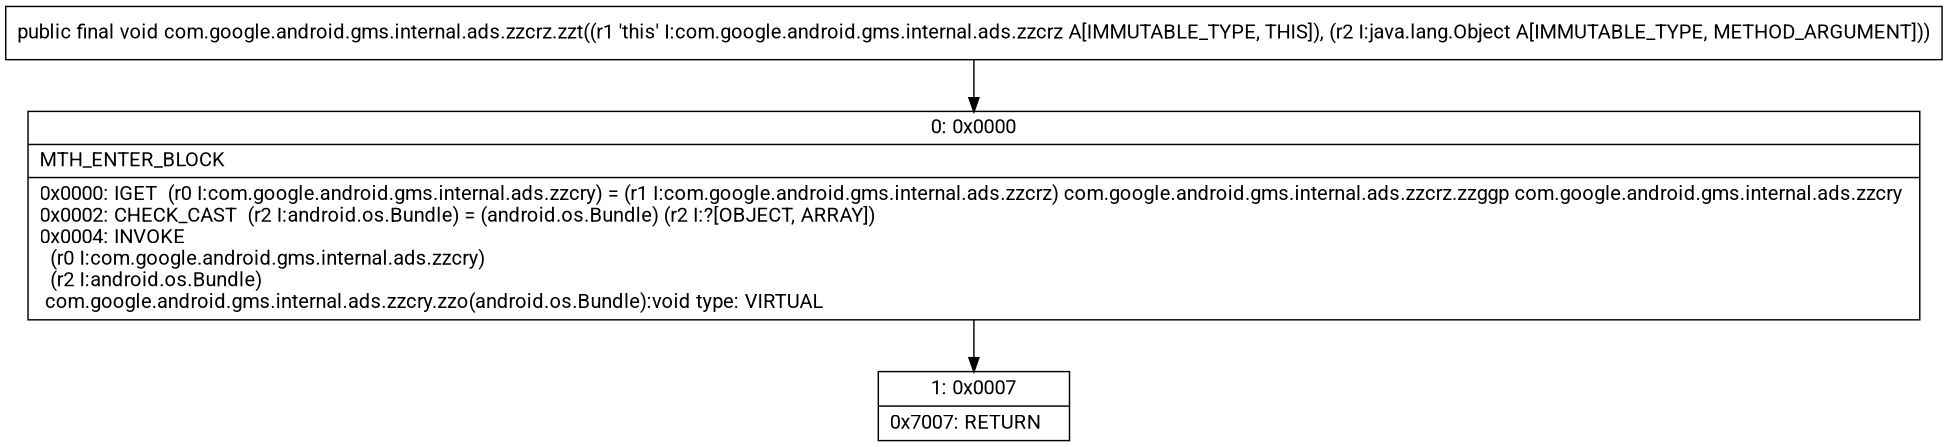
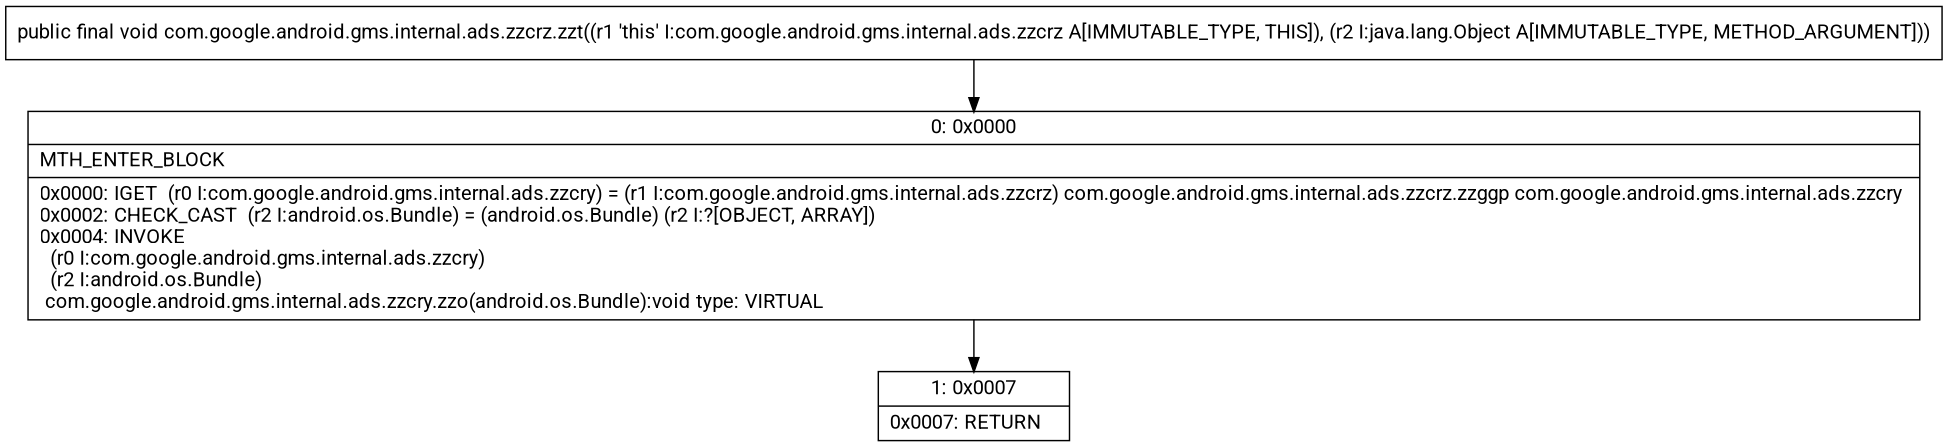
(974, 423) -> (974, 423)
